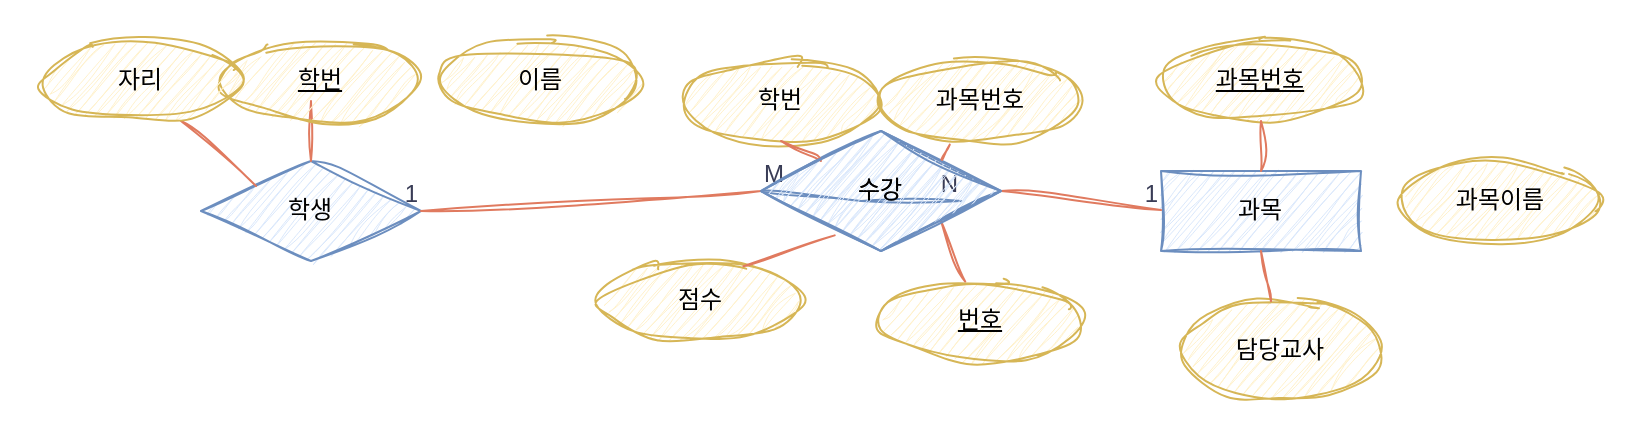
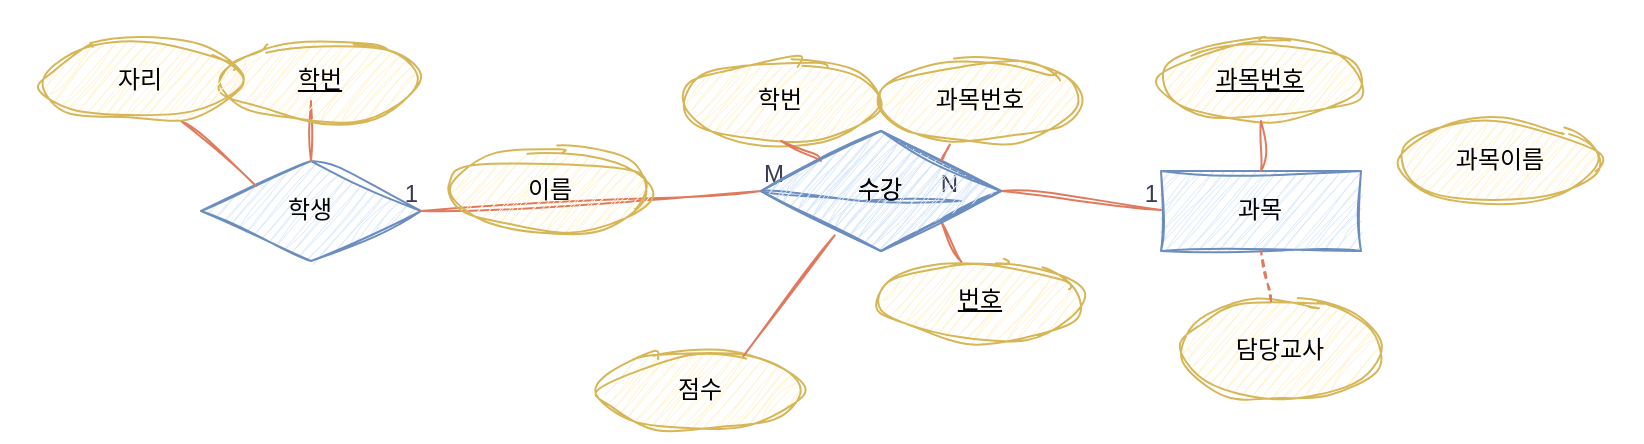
(541, 81) -> (551, 191)
(1501, 201) -> (1501, 161)
(1266, 277) -> (1266, 277)
(701, 301) -> (701, 391)
(981, 321) -> (981, 301)
